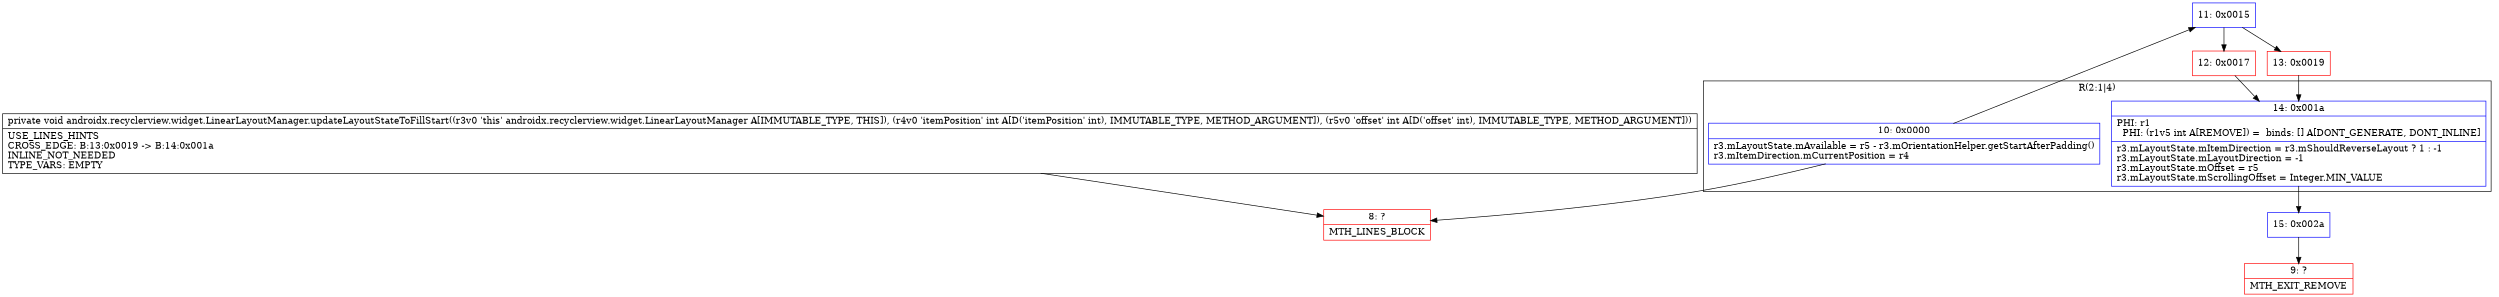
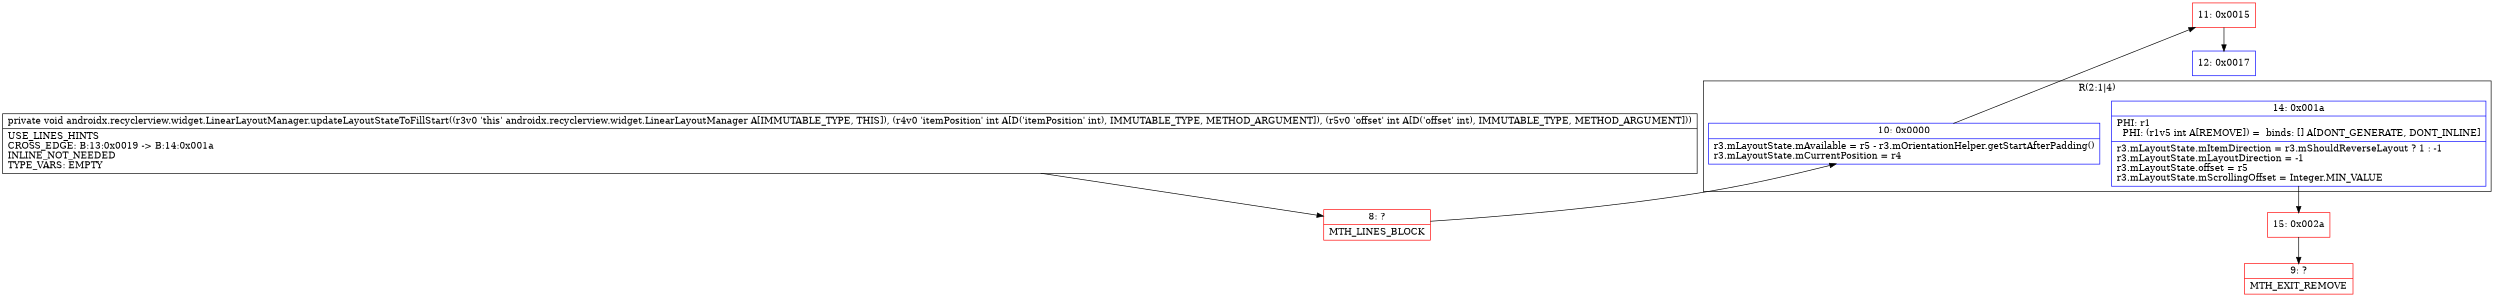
(2224, 15) -> (2224, 15)
(2224, 63) -> (2224, 63)
(2299, 63) -> none
(2245, 86) -> none
(1812, 156) -> (1808, 156)
(2188, 168) -> (2182, 168)
(1633, 201) -> (1631, 203)
(2299, 225) -> (2299, 225)
